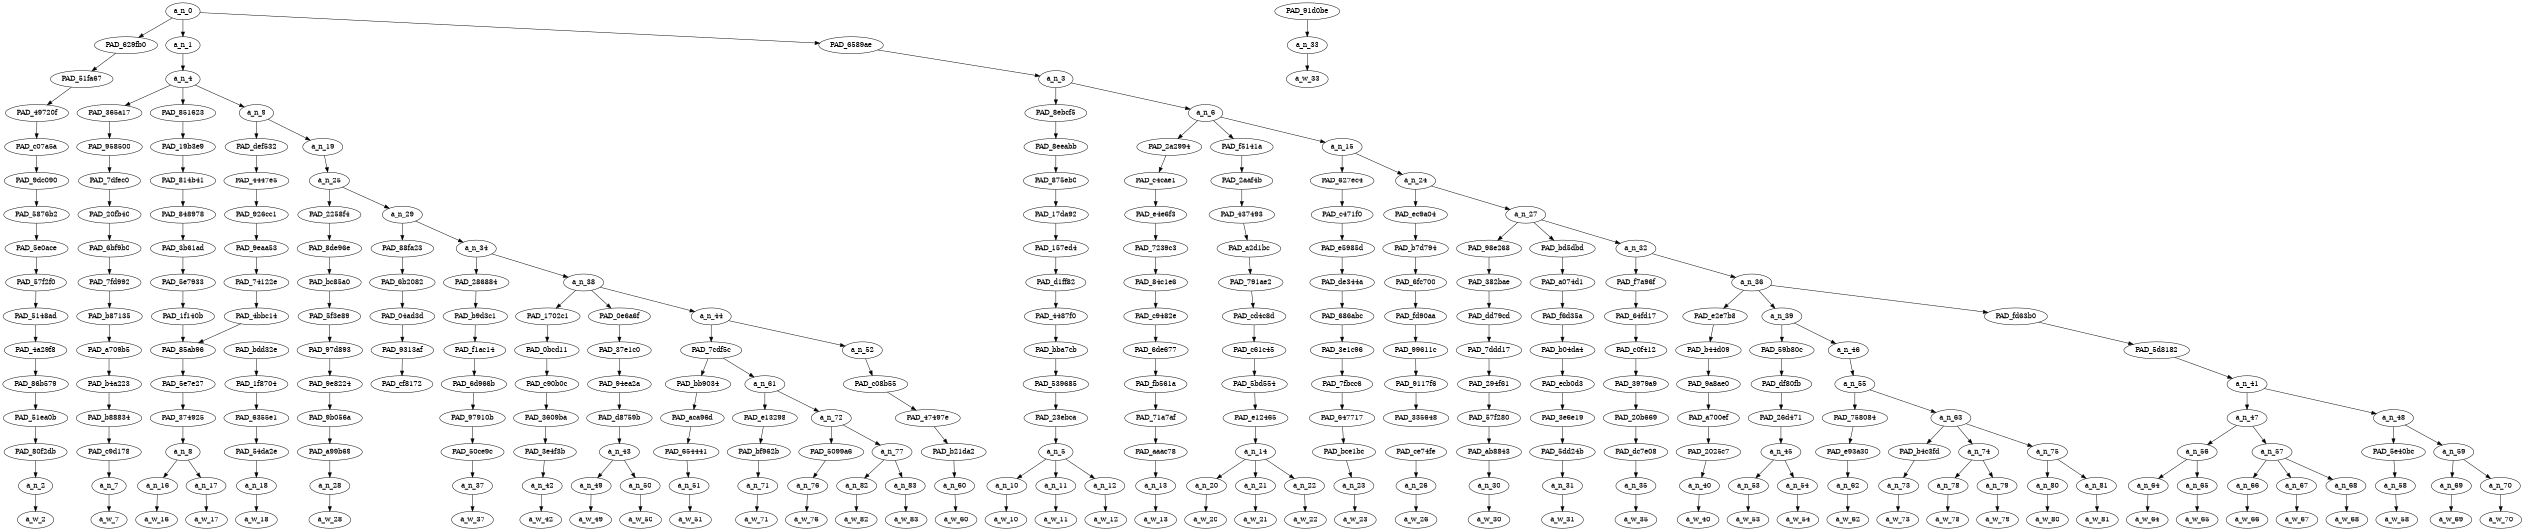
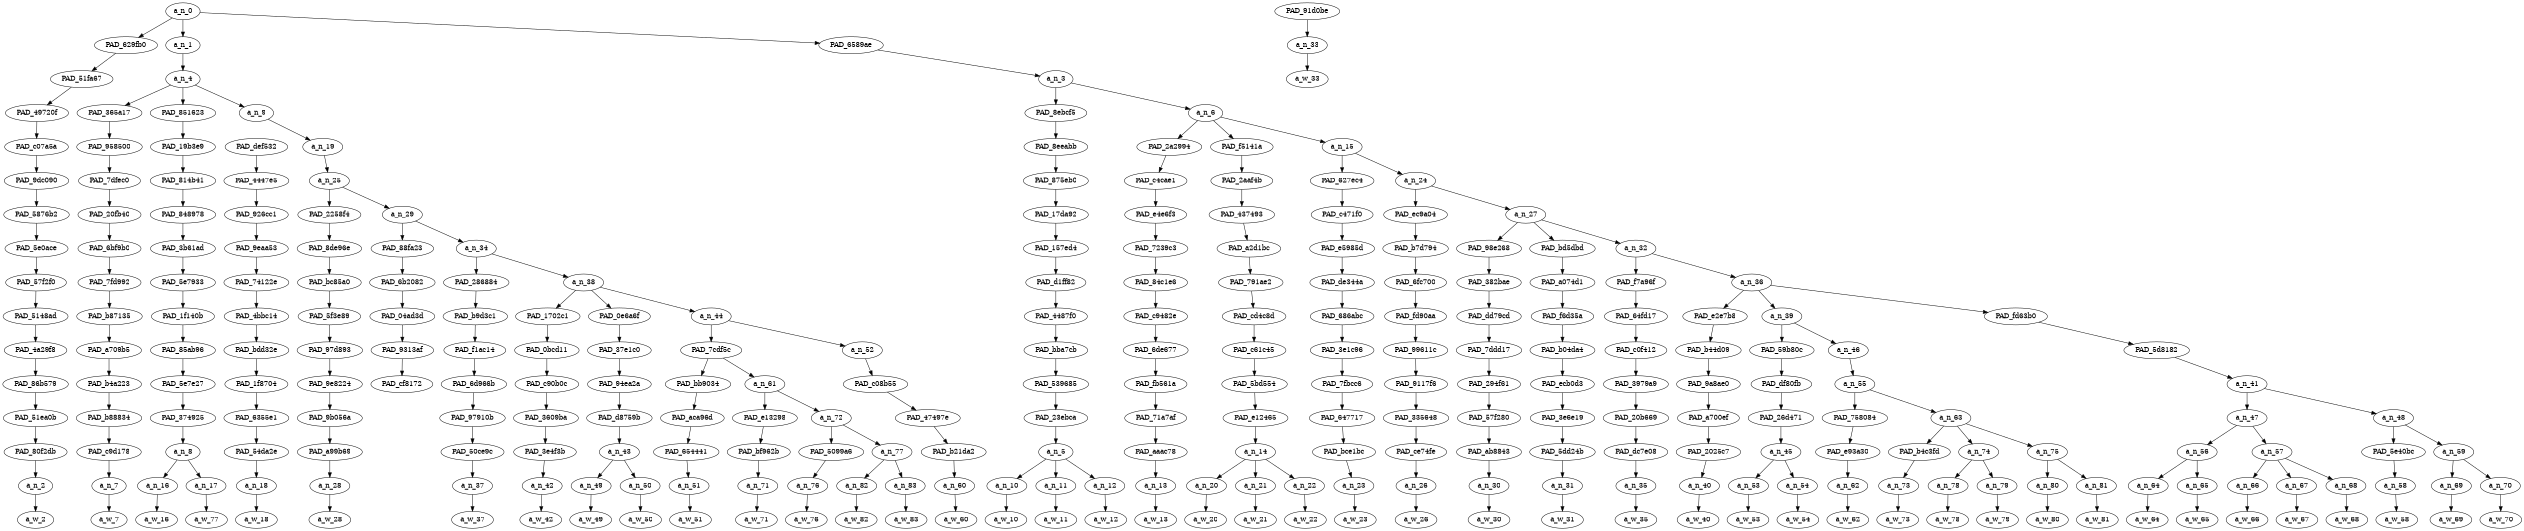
(256, 128) -> none
(222, 332) -> (256, 331)
none -> (1416, 433)
(206, 520) -> (206, 520)
